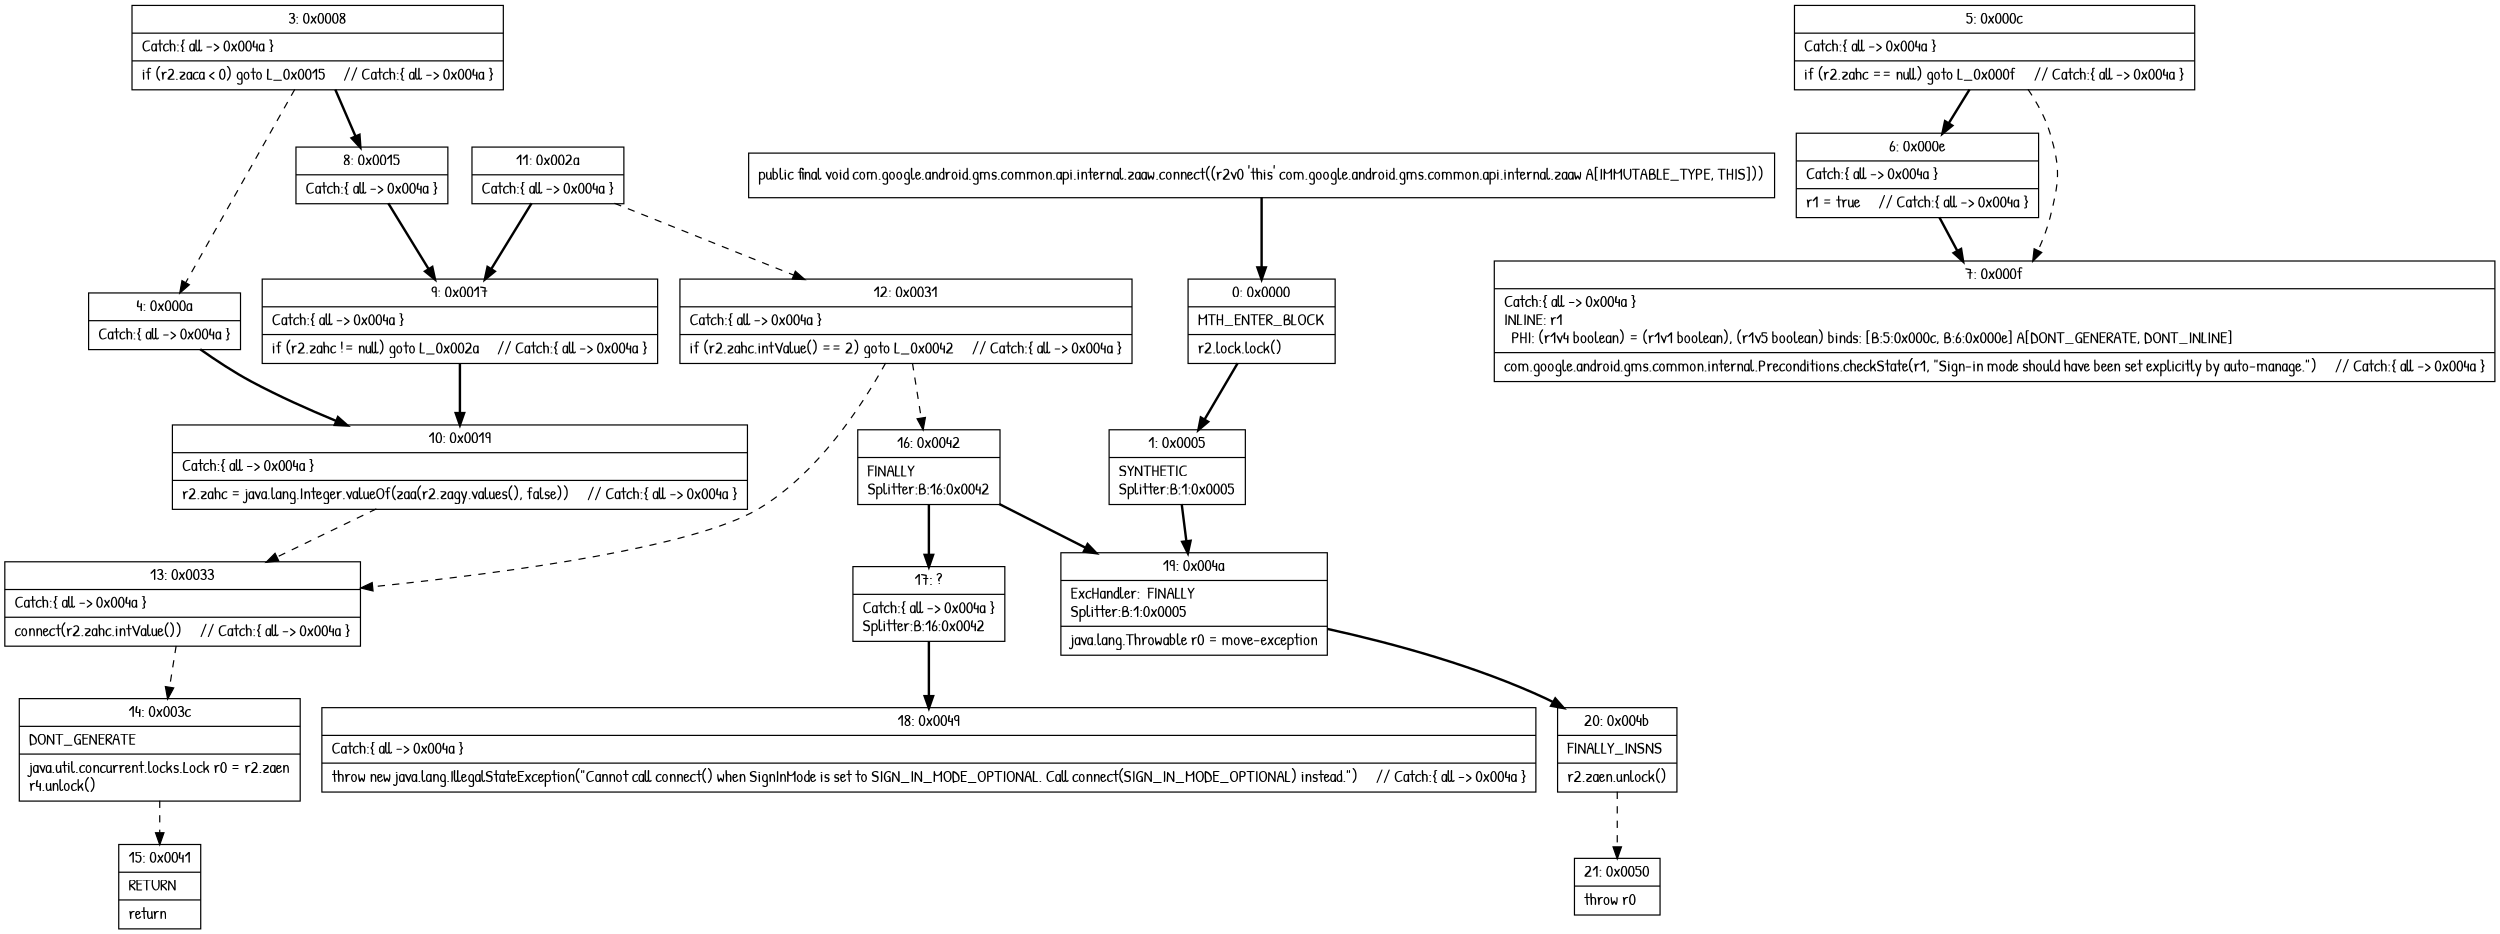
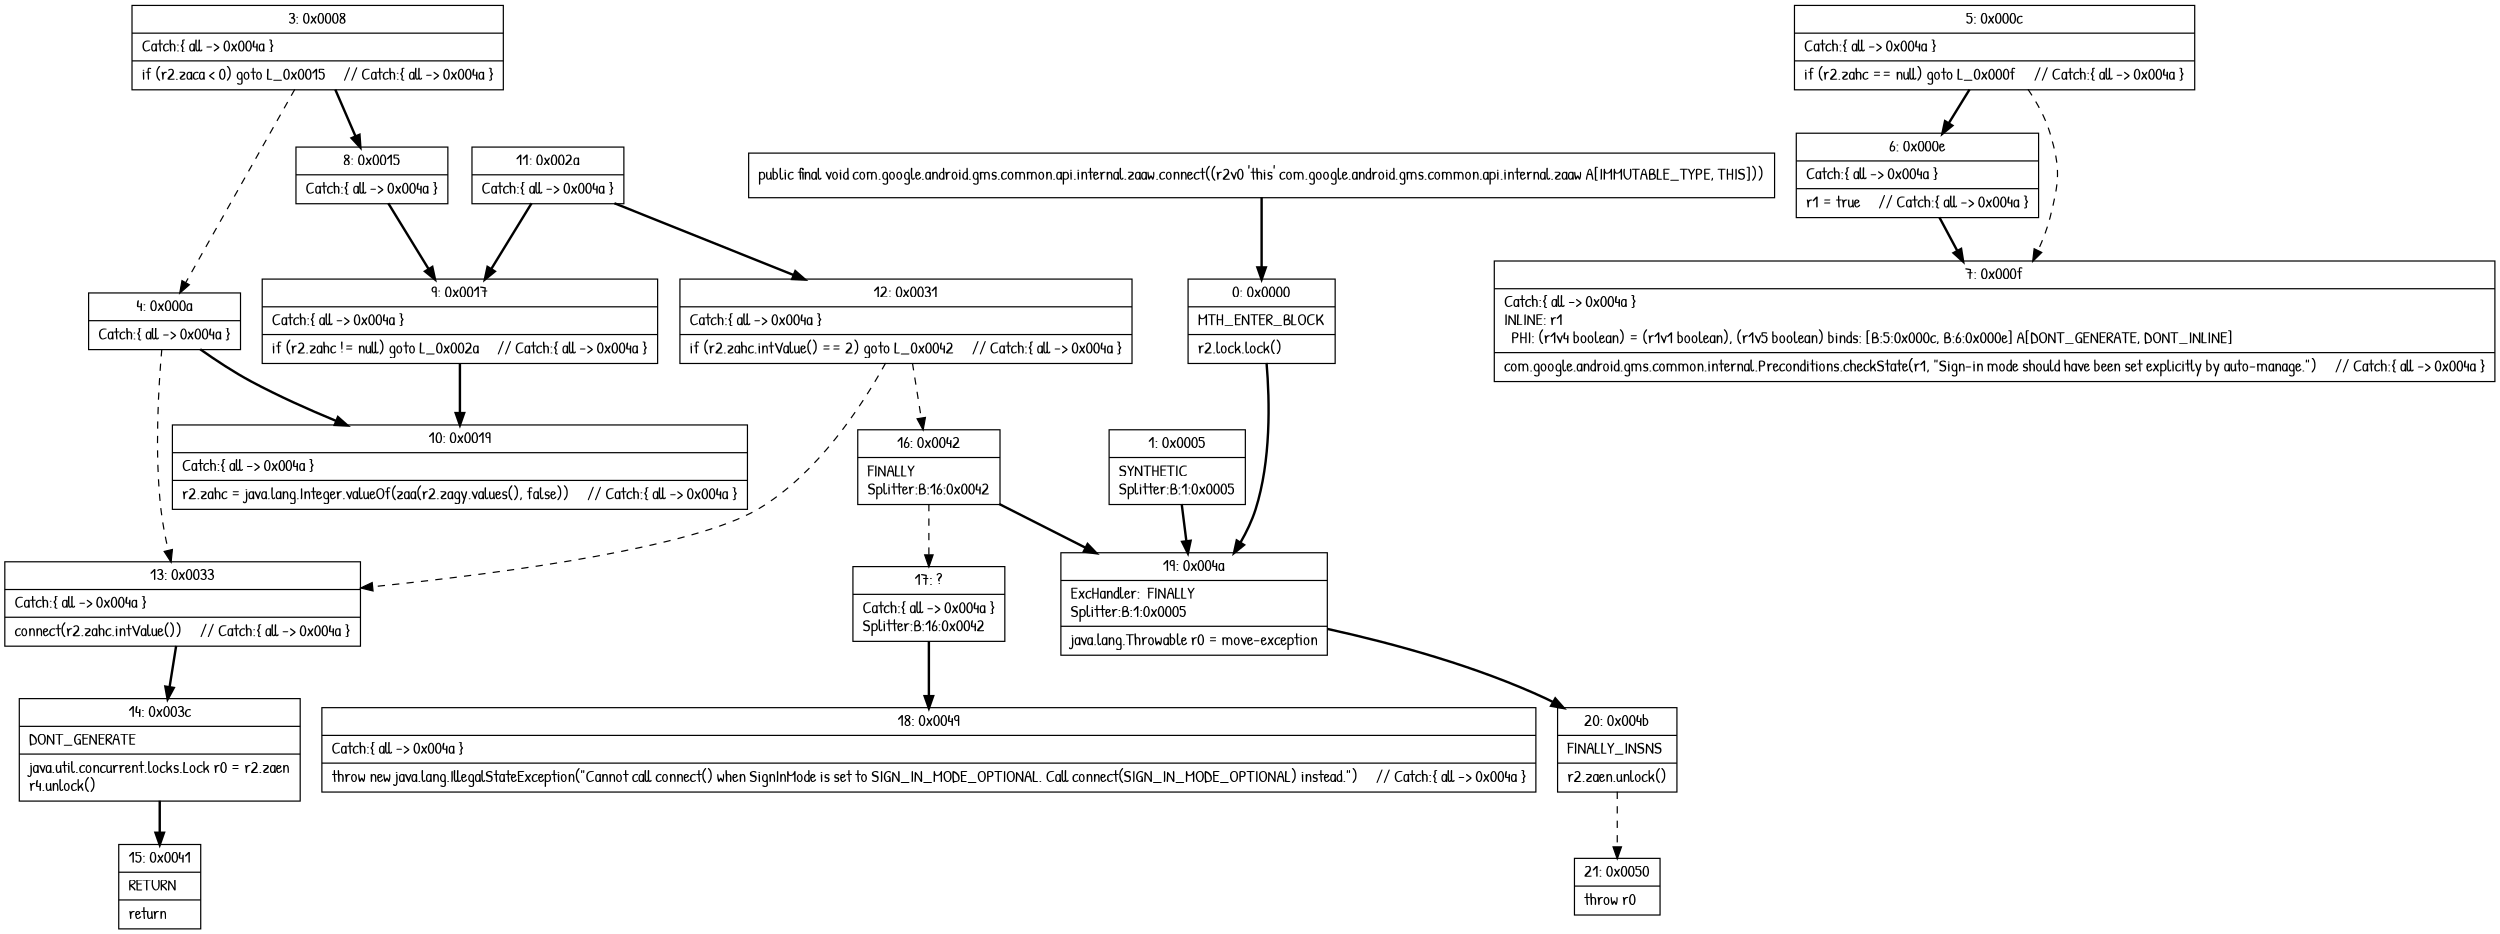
(704, 239) -> (704, 239)
(1221, 391) -> (1266, 455)
(929, 529) -> (929, 529)
(327, 533) -> (158, 450)
(173, 667) -> (173, 667)
(160, 817) -> (160, 817)
